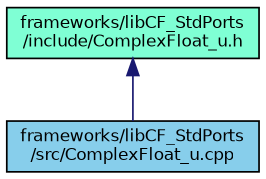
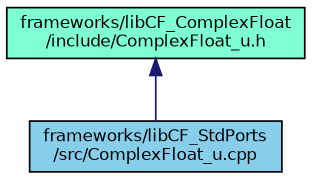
(133, 33) -> (156, 33)
